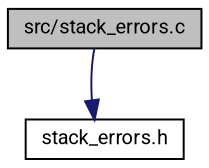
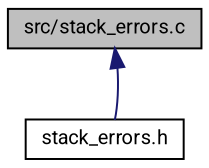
(92, 74) -> (118, 94)
